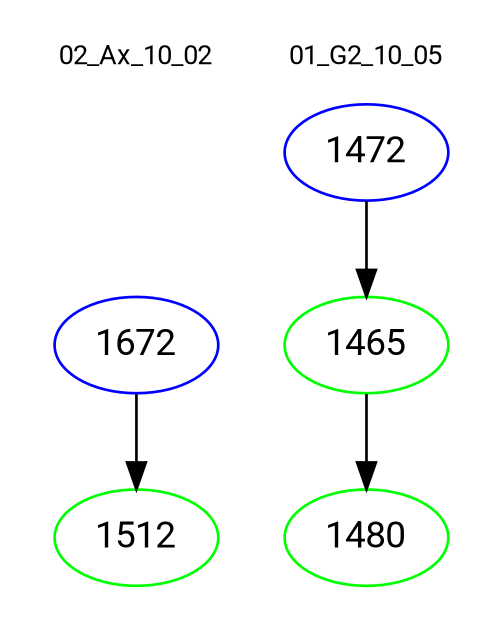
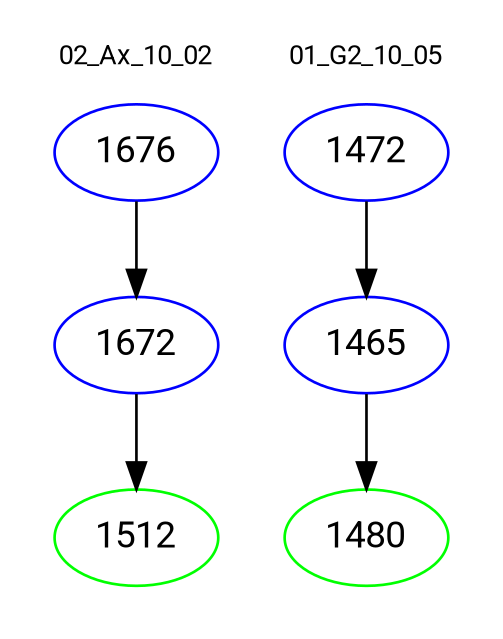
none -> (136, 152)
(366, 345) -> (366, 345)
